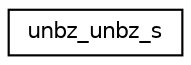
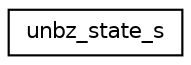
(96, 33) -> (96, 33)
